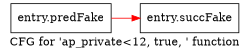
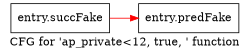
(122, 18) -> (120, 18)
